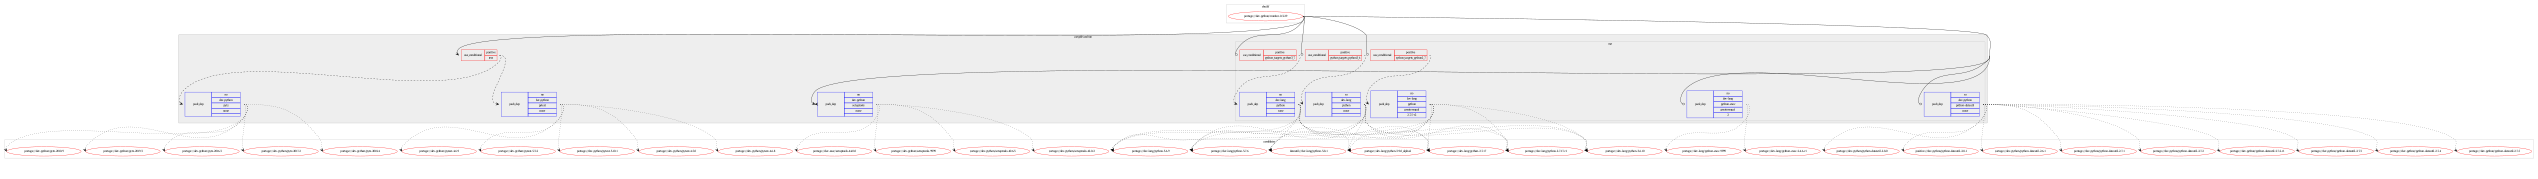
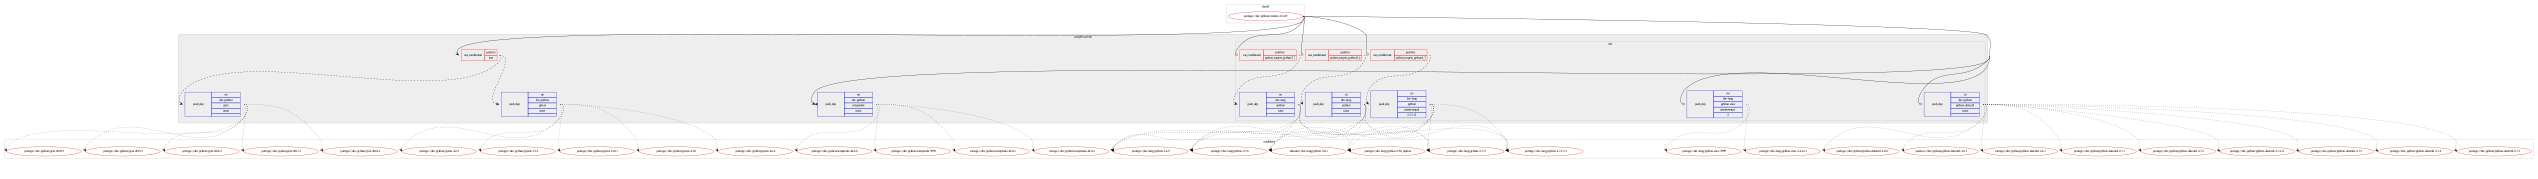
(834, 151) -> (834, 151)
(1625, 151) -> none
